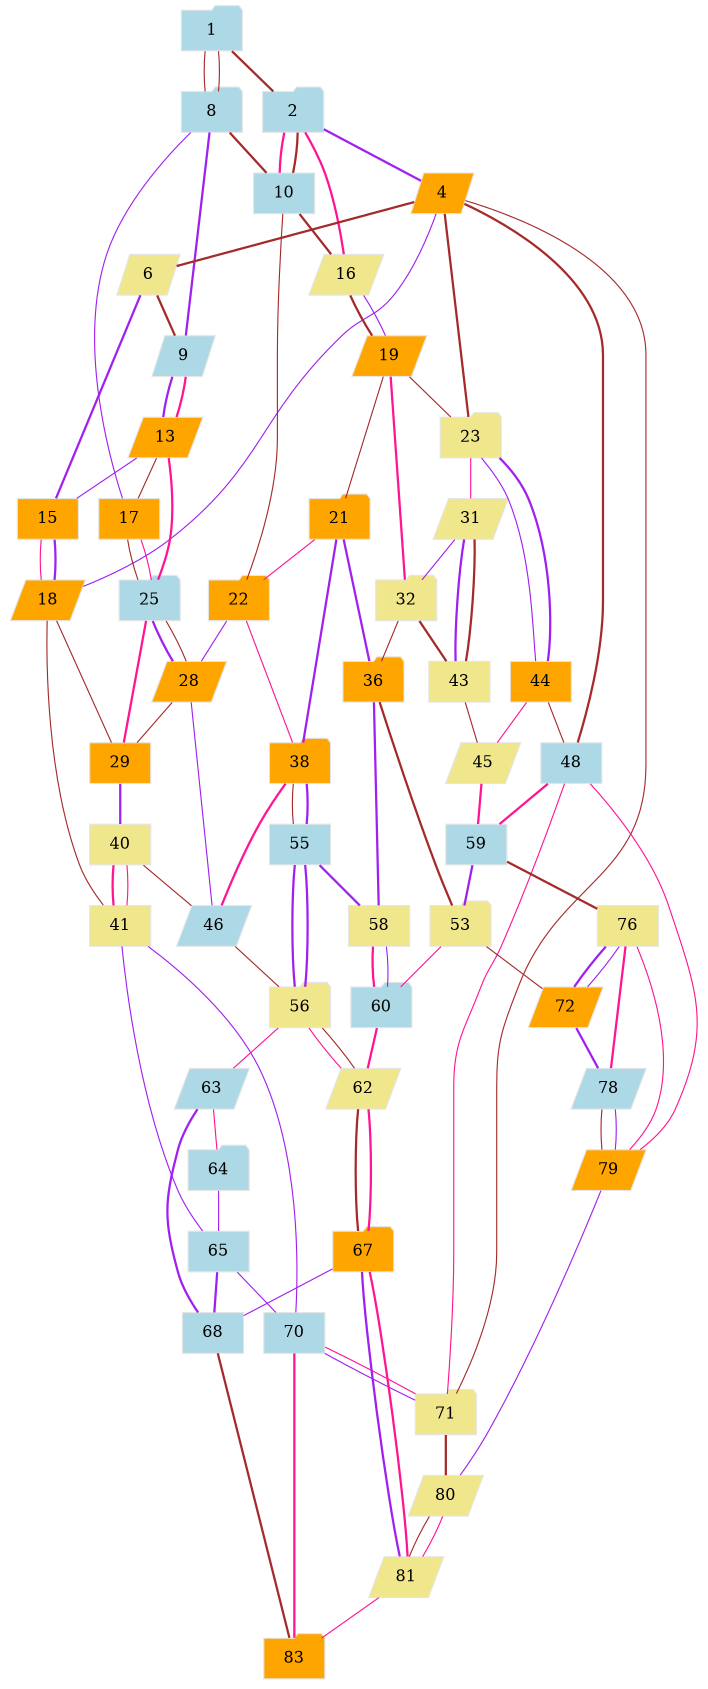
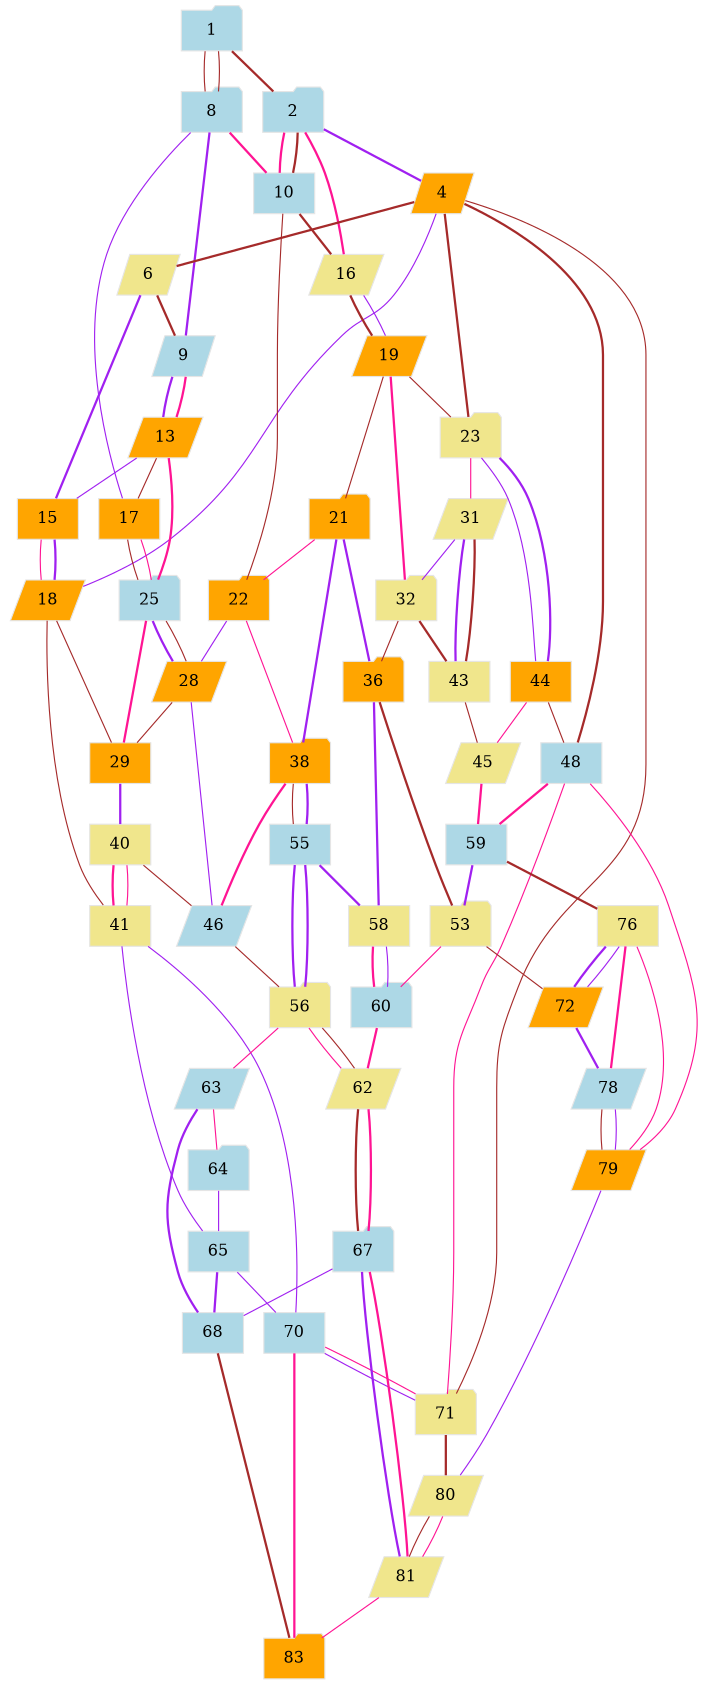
(248, 153) -> (248, 153)
(363, 1252) -> (363, 1252)
